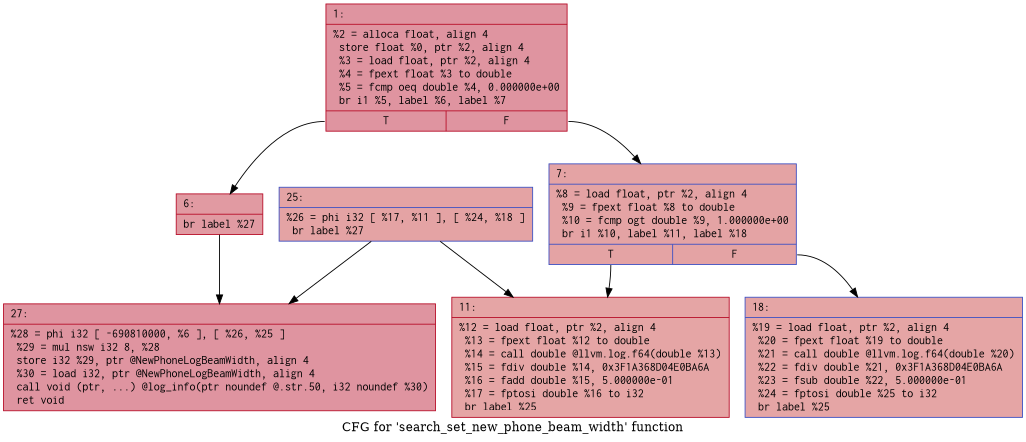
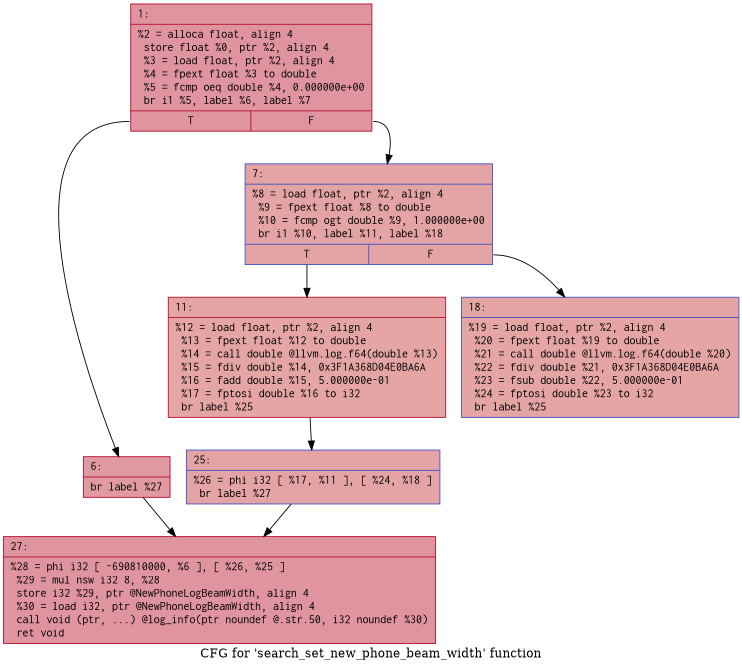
(473, 267) -> (311, 429)
(845, 394) -> (561, 394)
